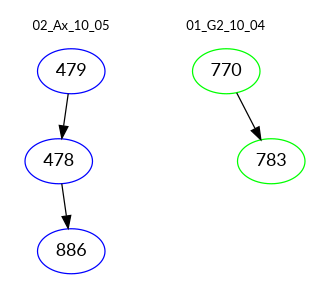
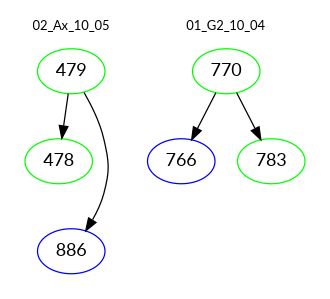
(71, 71) -> (71, 71)
(59, 161) -> (59, 161)
none -> (181, 161)
(64, 200) -> (107, 155)
